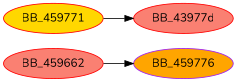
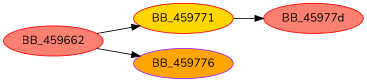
(183, 18) -> (314, 18)
none -> (114, 30)
